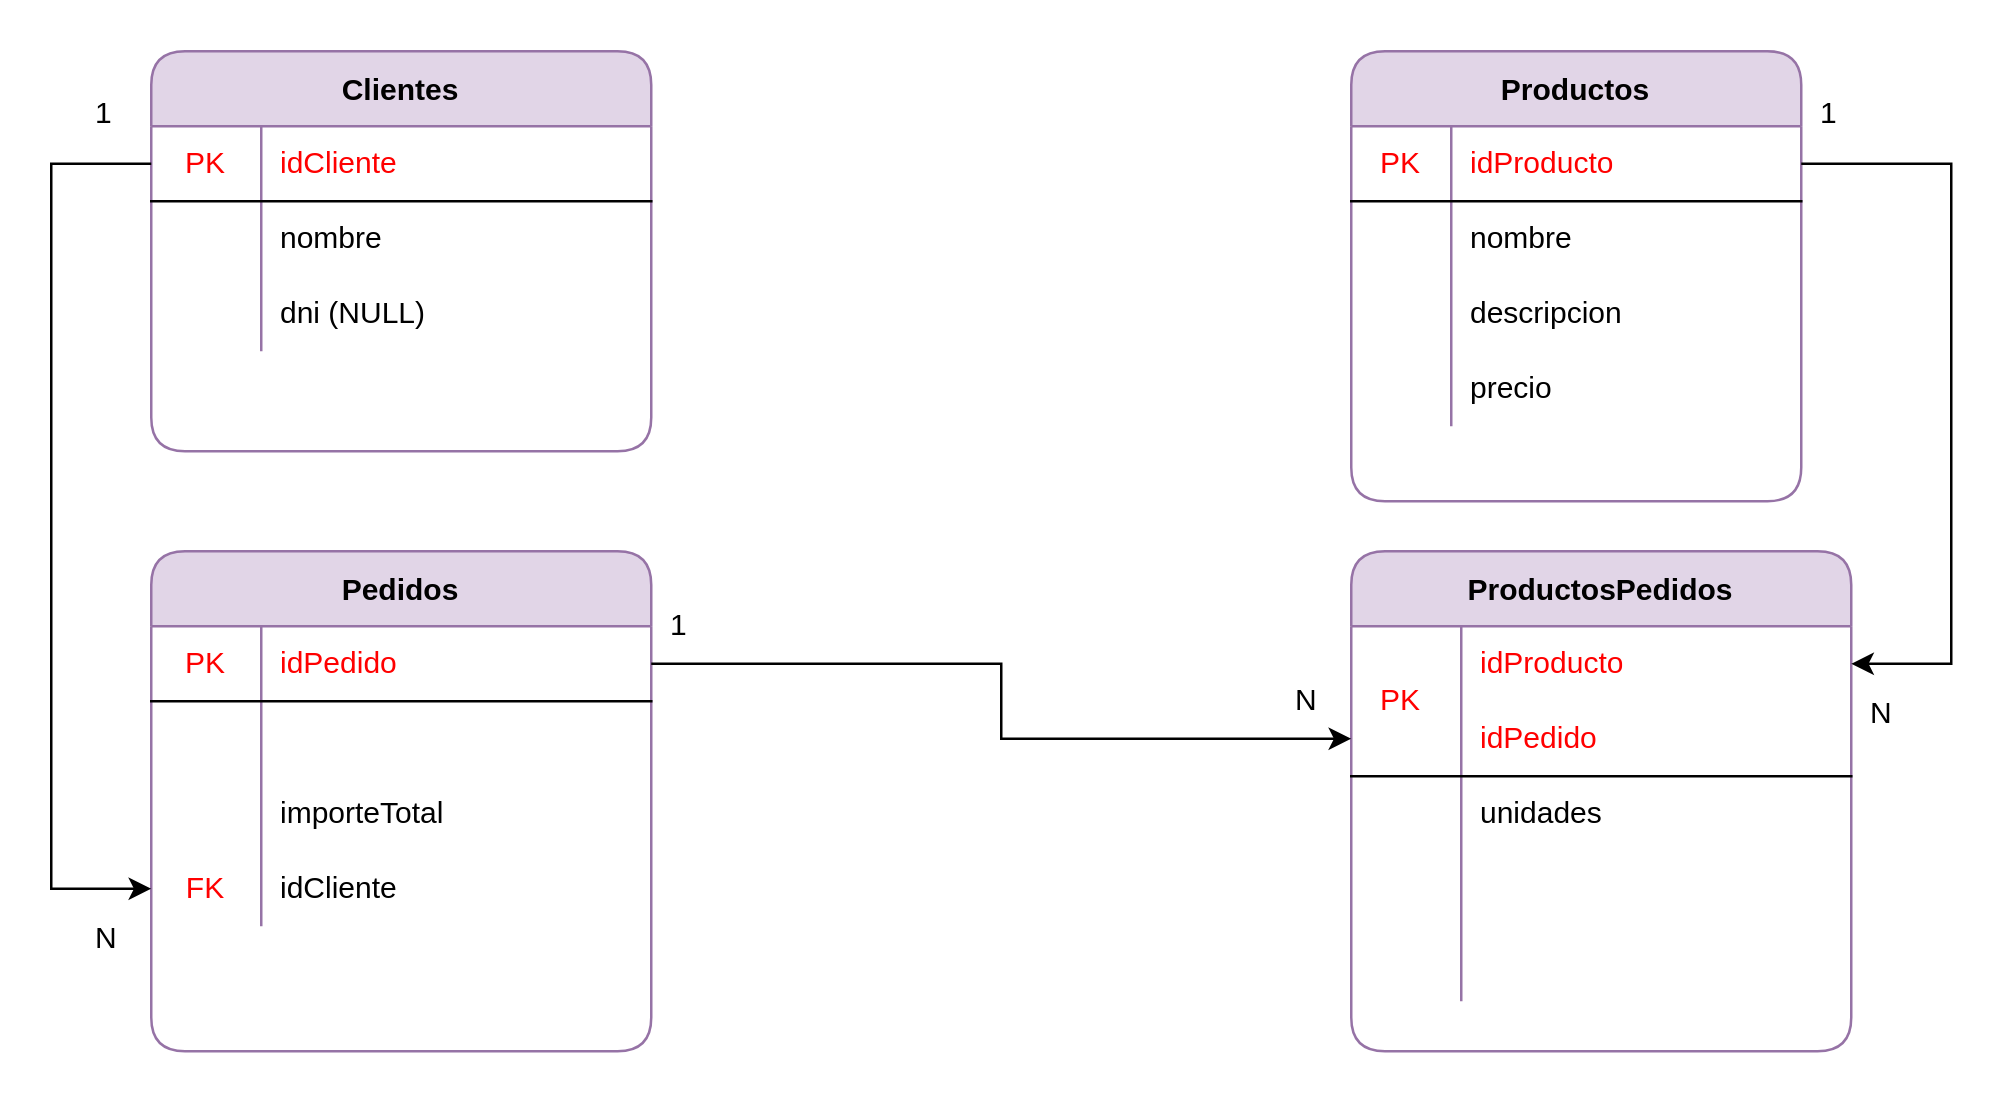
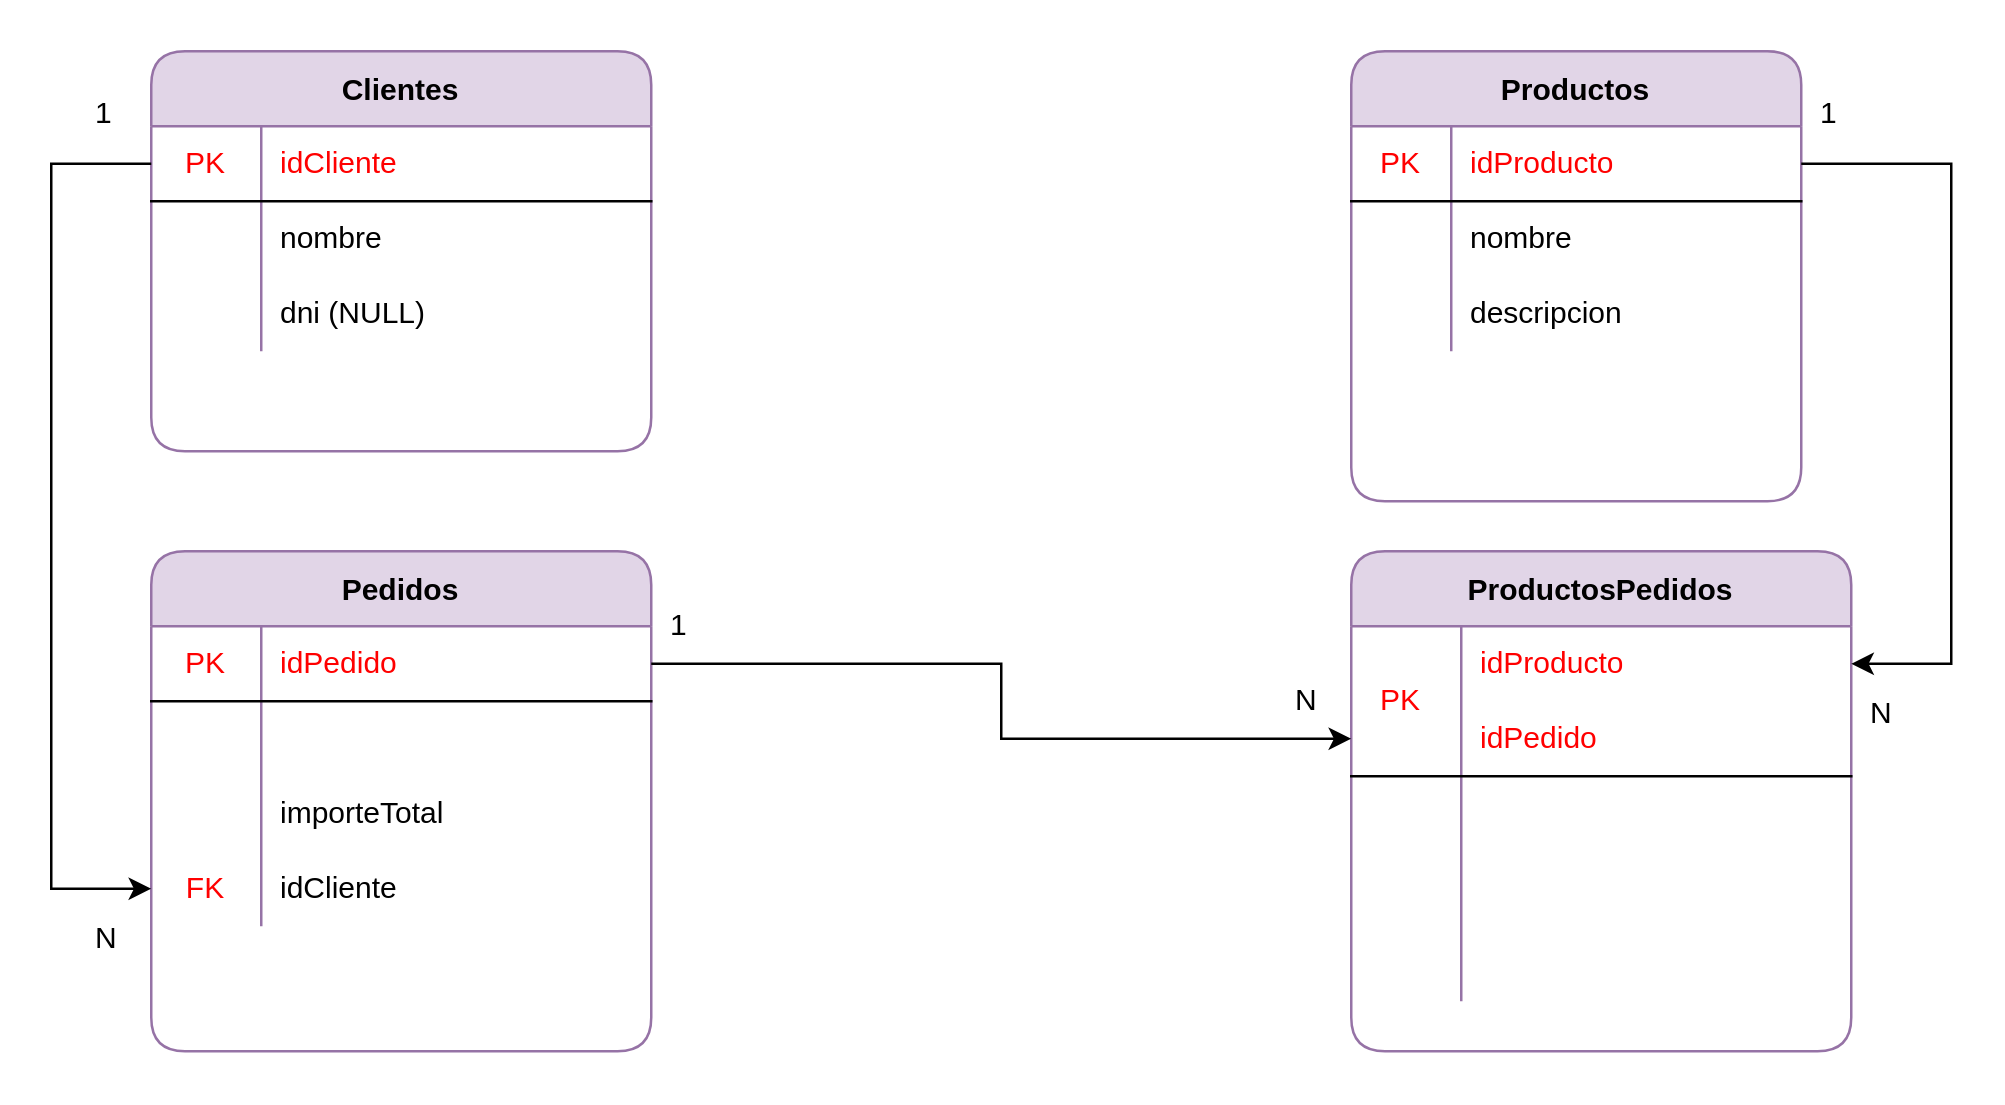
(1626, 389) -> none
(1656, 814) -> none
